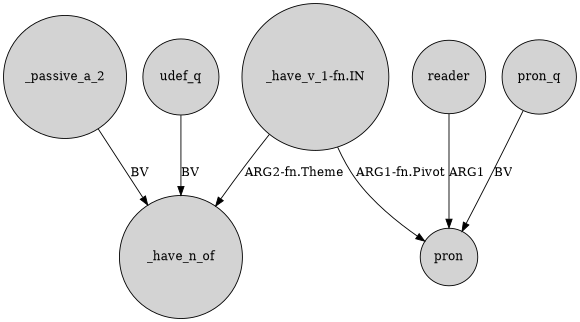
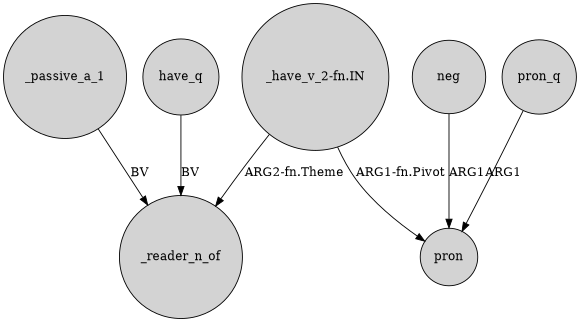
(65, 77) -> (65, 77)
(181, 77) -> (181, 77)
(315, 77) -> (315, 77)
(449, 77) -> (449, 77)
(503, 173) -> (503, 173)
(181, 257) -> (181, 257)
